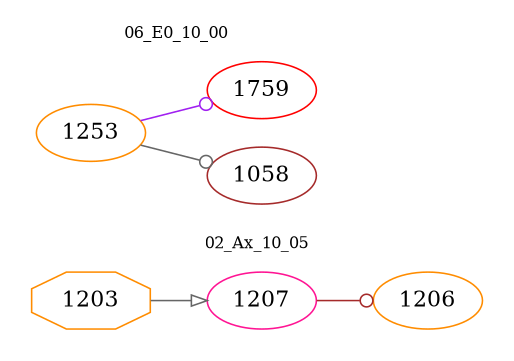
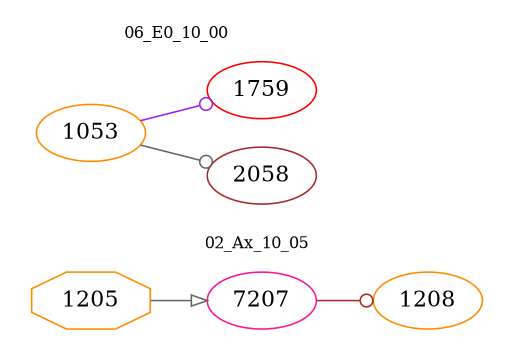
(91, 133) -> (91, 133)
(262, 176) -> (262, 176)
(91, 301) -> (91, 301)
(262, 301) -> (262, 301)
(428, 301) -> (428, 301)
